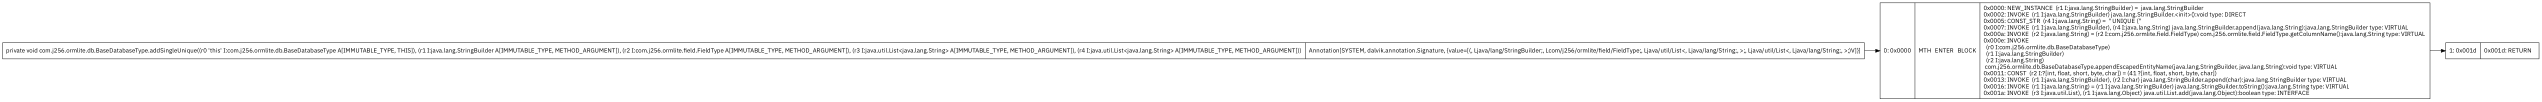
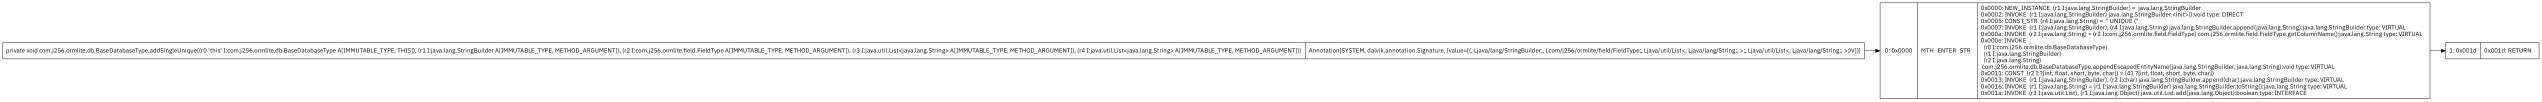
(1947, 51) -> (1946, 51)
